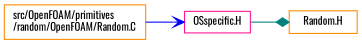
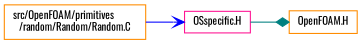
(75, 22) -> (75, 22)
(323, 22) -> (323, 22)
